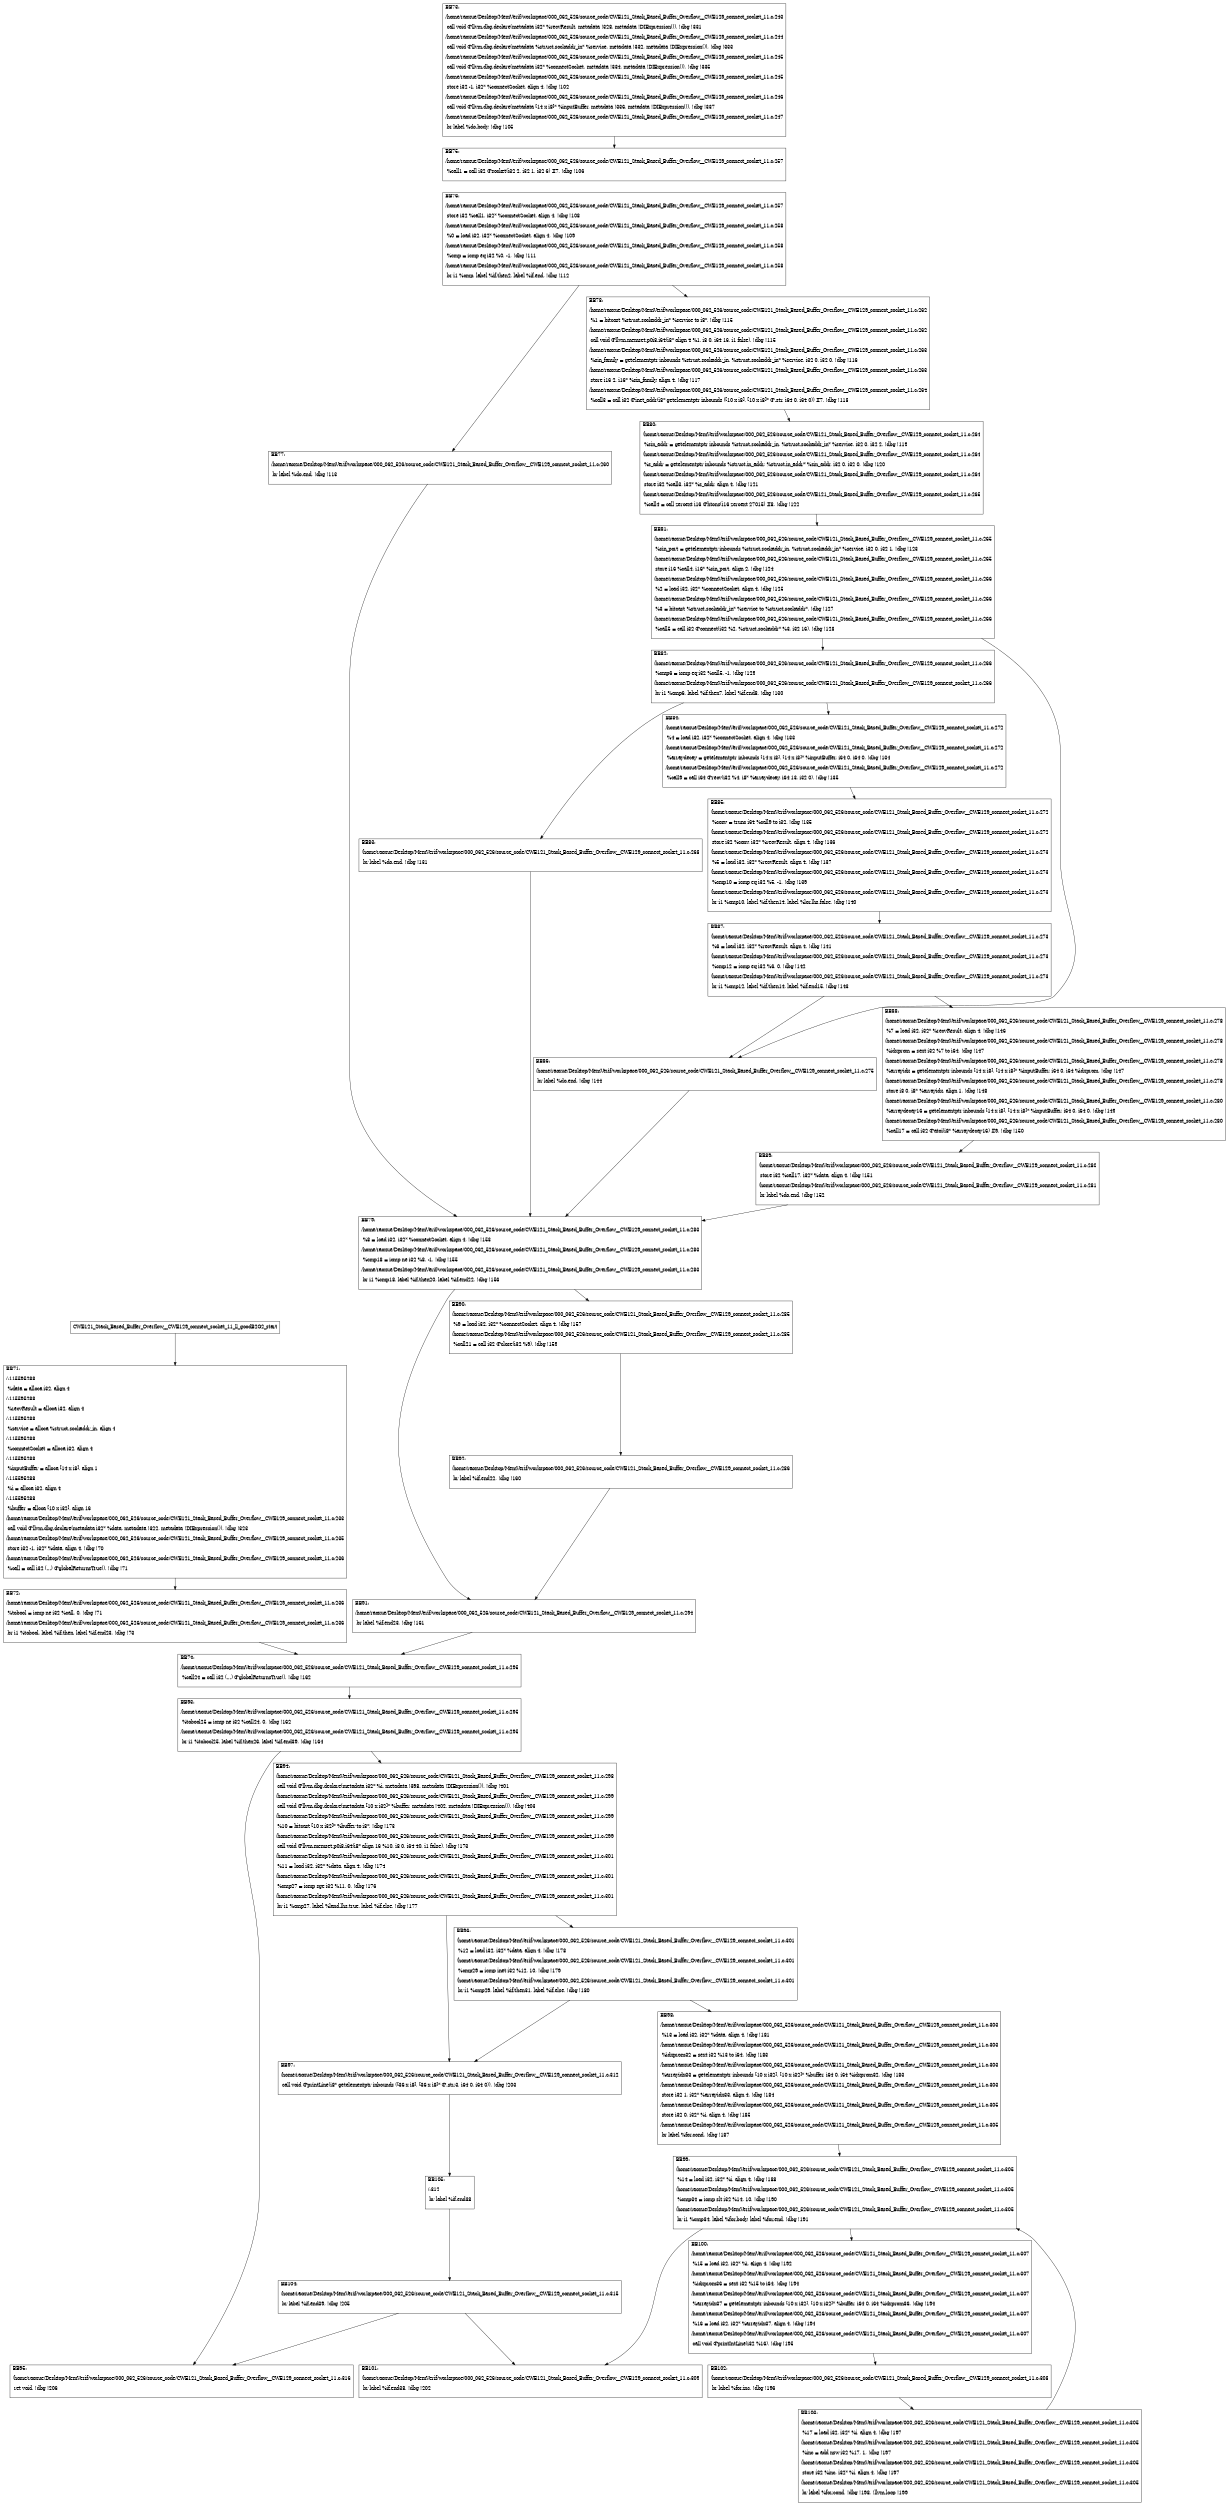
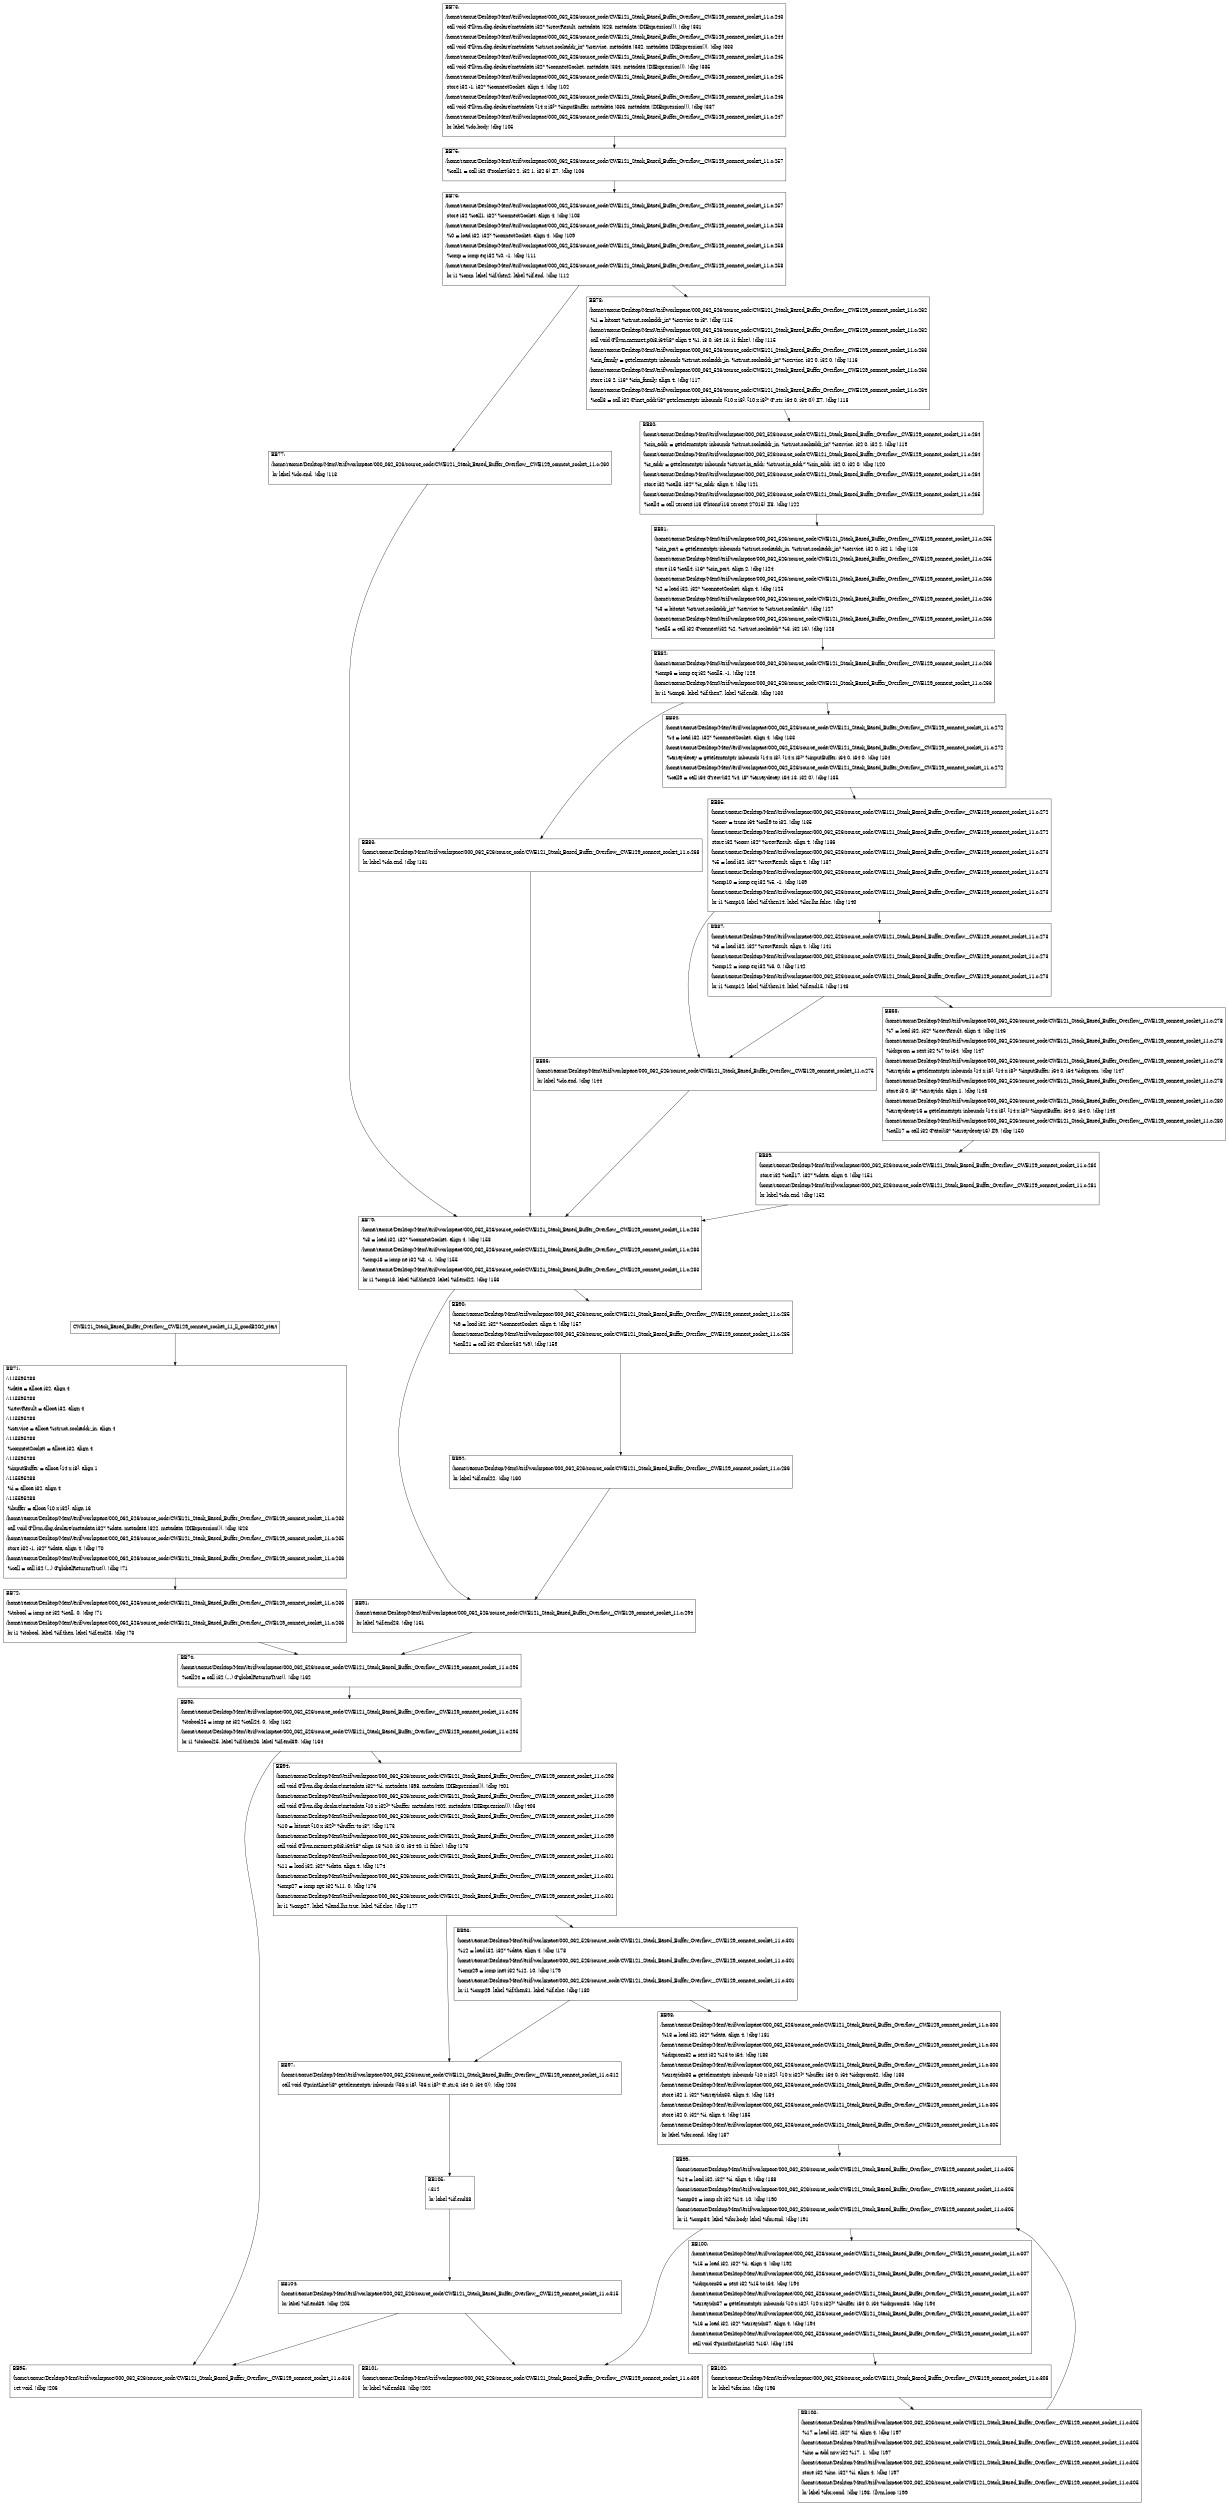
none -> (614, 185)
(1073, 965) -> (688, 980)
